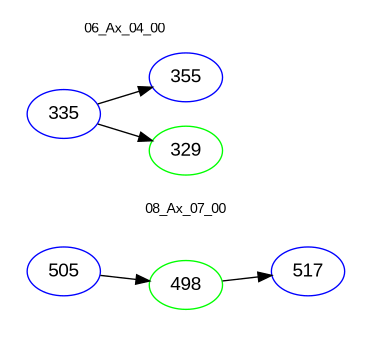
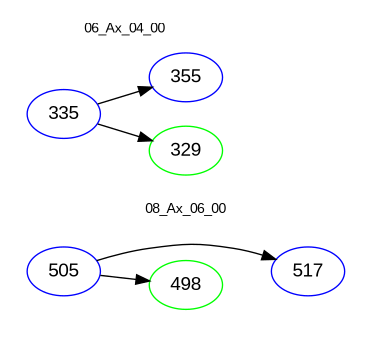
(186, 210) -> (186, 210)
(240, 279) -> (179, 245)
